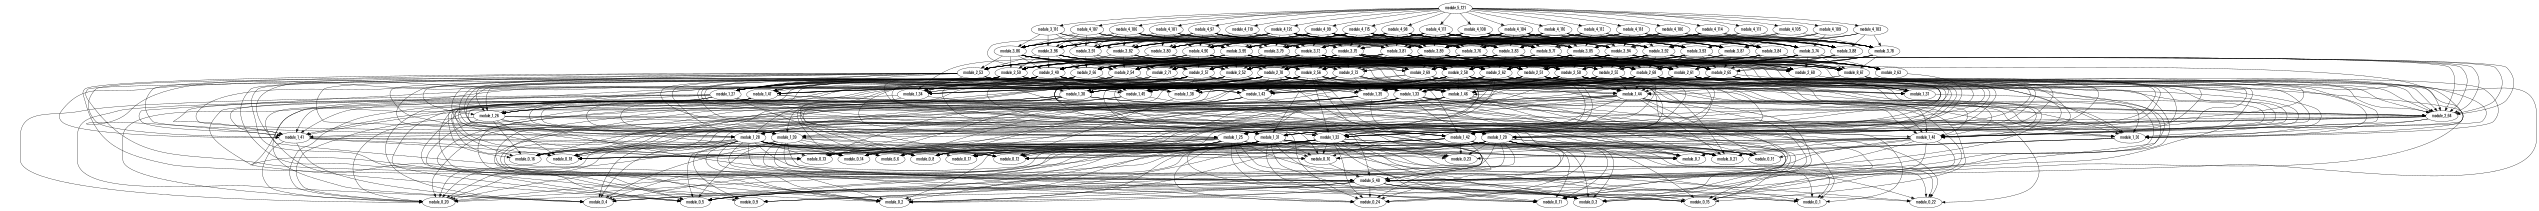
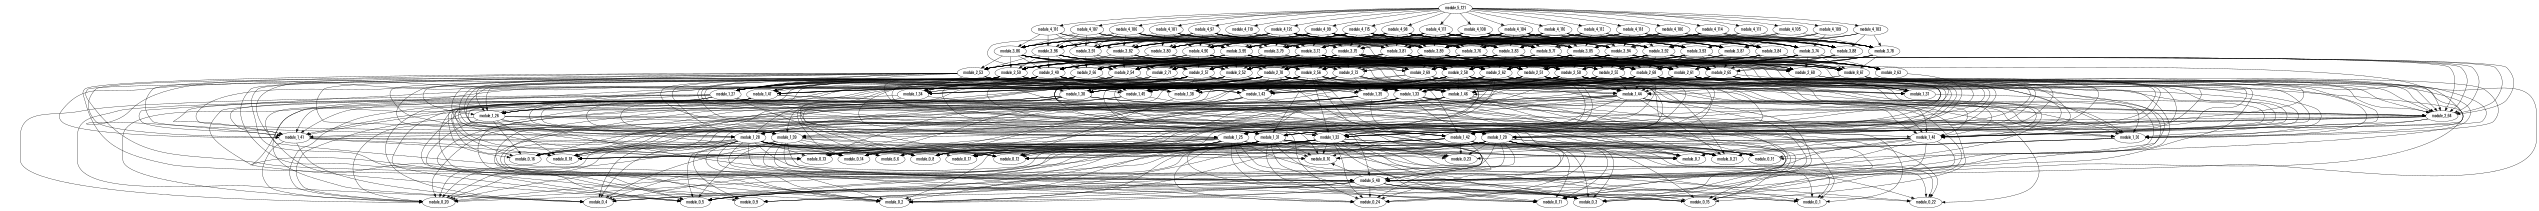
(1048, 30) -> (1048, 30)
(1090, 40) -> (1373, 53)
(1003, 60) -> (1058, 84)
(1071, 112) -> (1110, 129)
(1679, 115) -> (2427, 92)
(1337, 167) -> (1342, 168)
